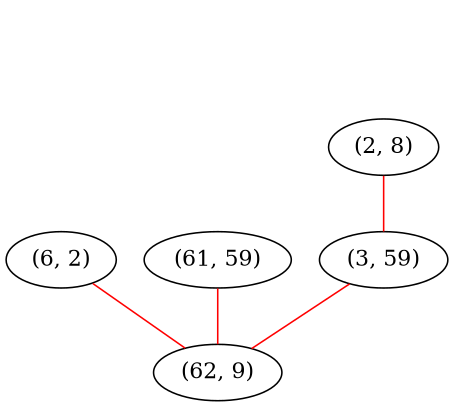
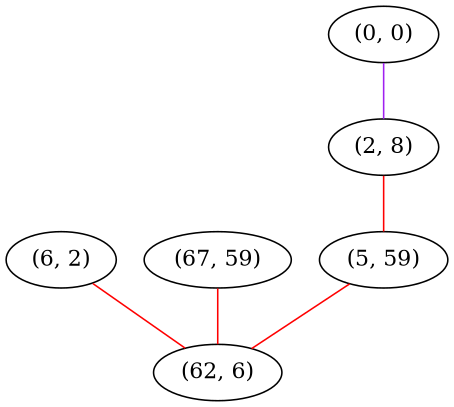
none -> (384, 34)
(218, 260) -> (218, 260)
(384, 260) -> (384, 260)
(218, 373) -> (218, 373)
